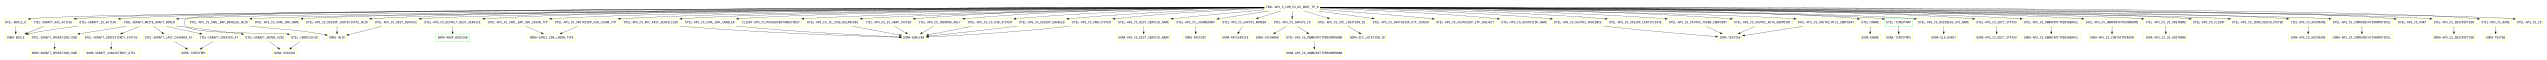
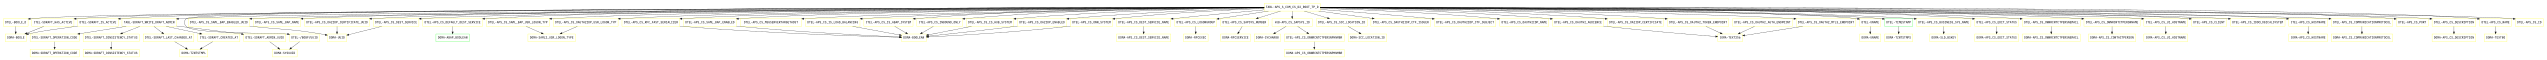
(1525, 10) -> none
(771, 23) -> (771, 23)
(1292, 23) -> (1292, 23)
(111, 53) -> (111, 53)
